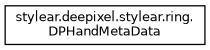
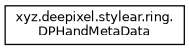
(105, 25) -> (95, 25)
